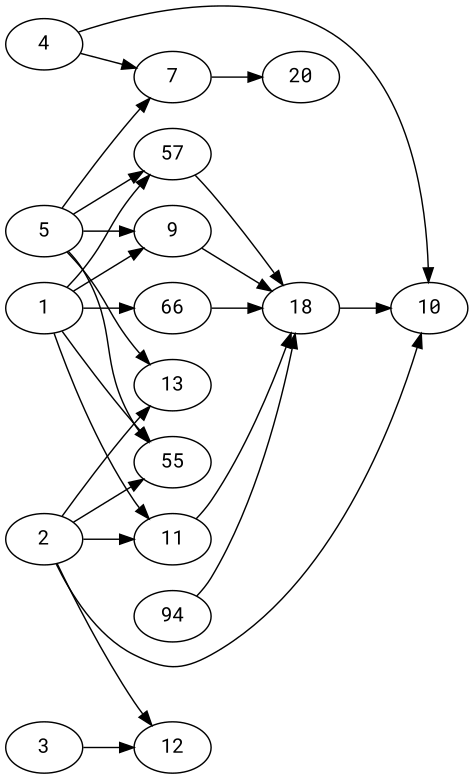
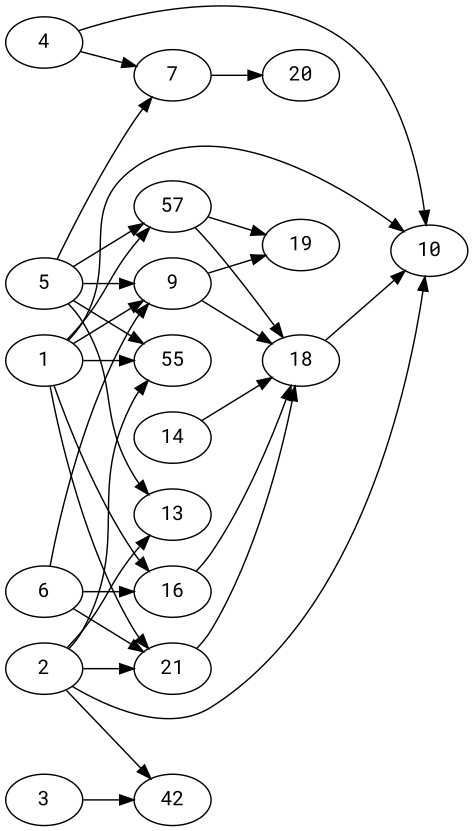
none -> (175, 151)
none -> (301, 245)
(173, 308) -> (173, 592)
(173, 539) -> (173, 669)
none -> (44, 592)
(173, 616) -> (173, 438)
(173, 747) -> (173, 800)
